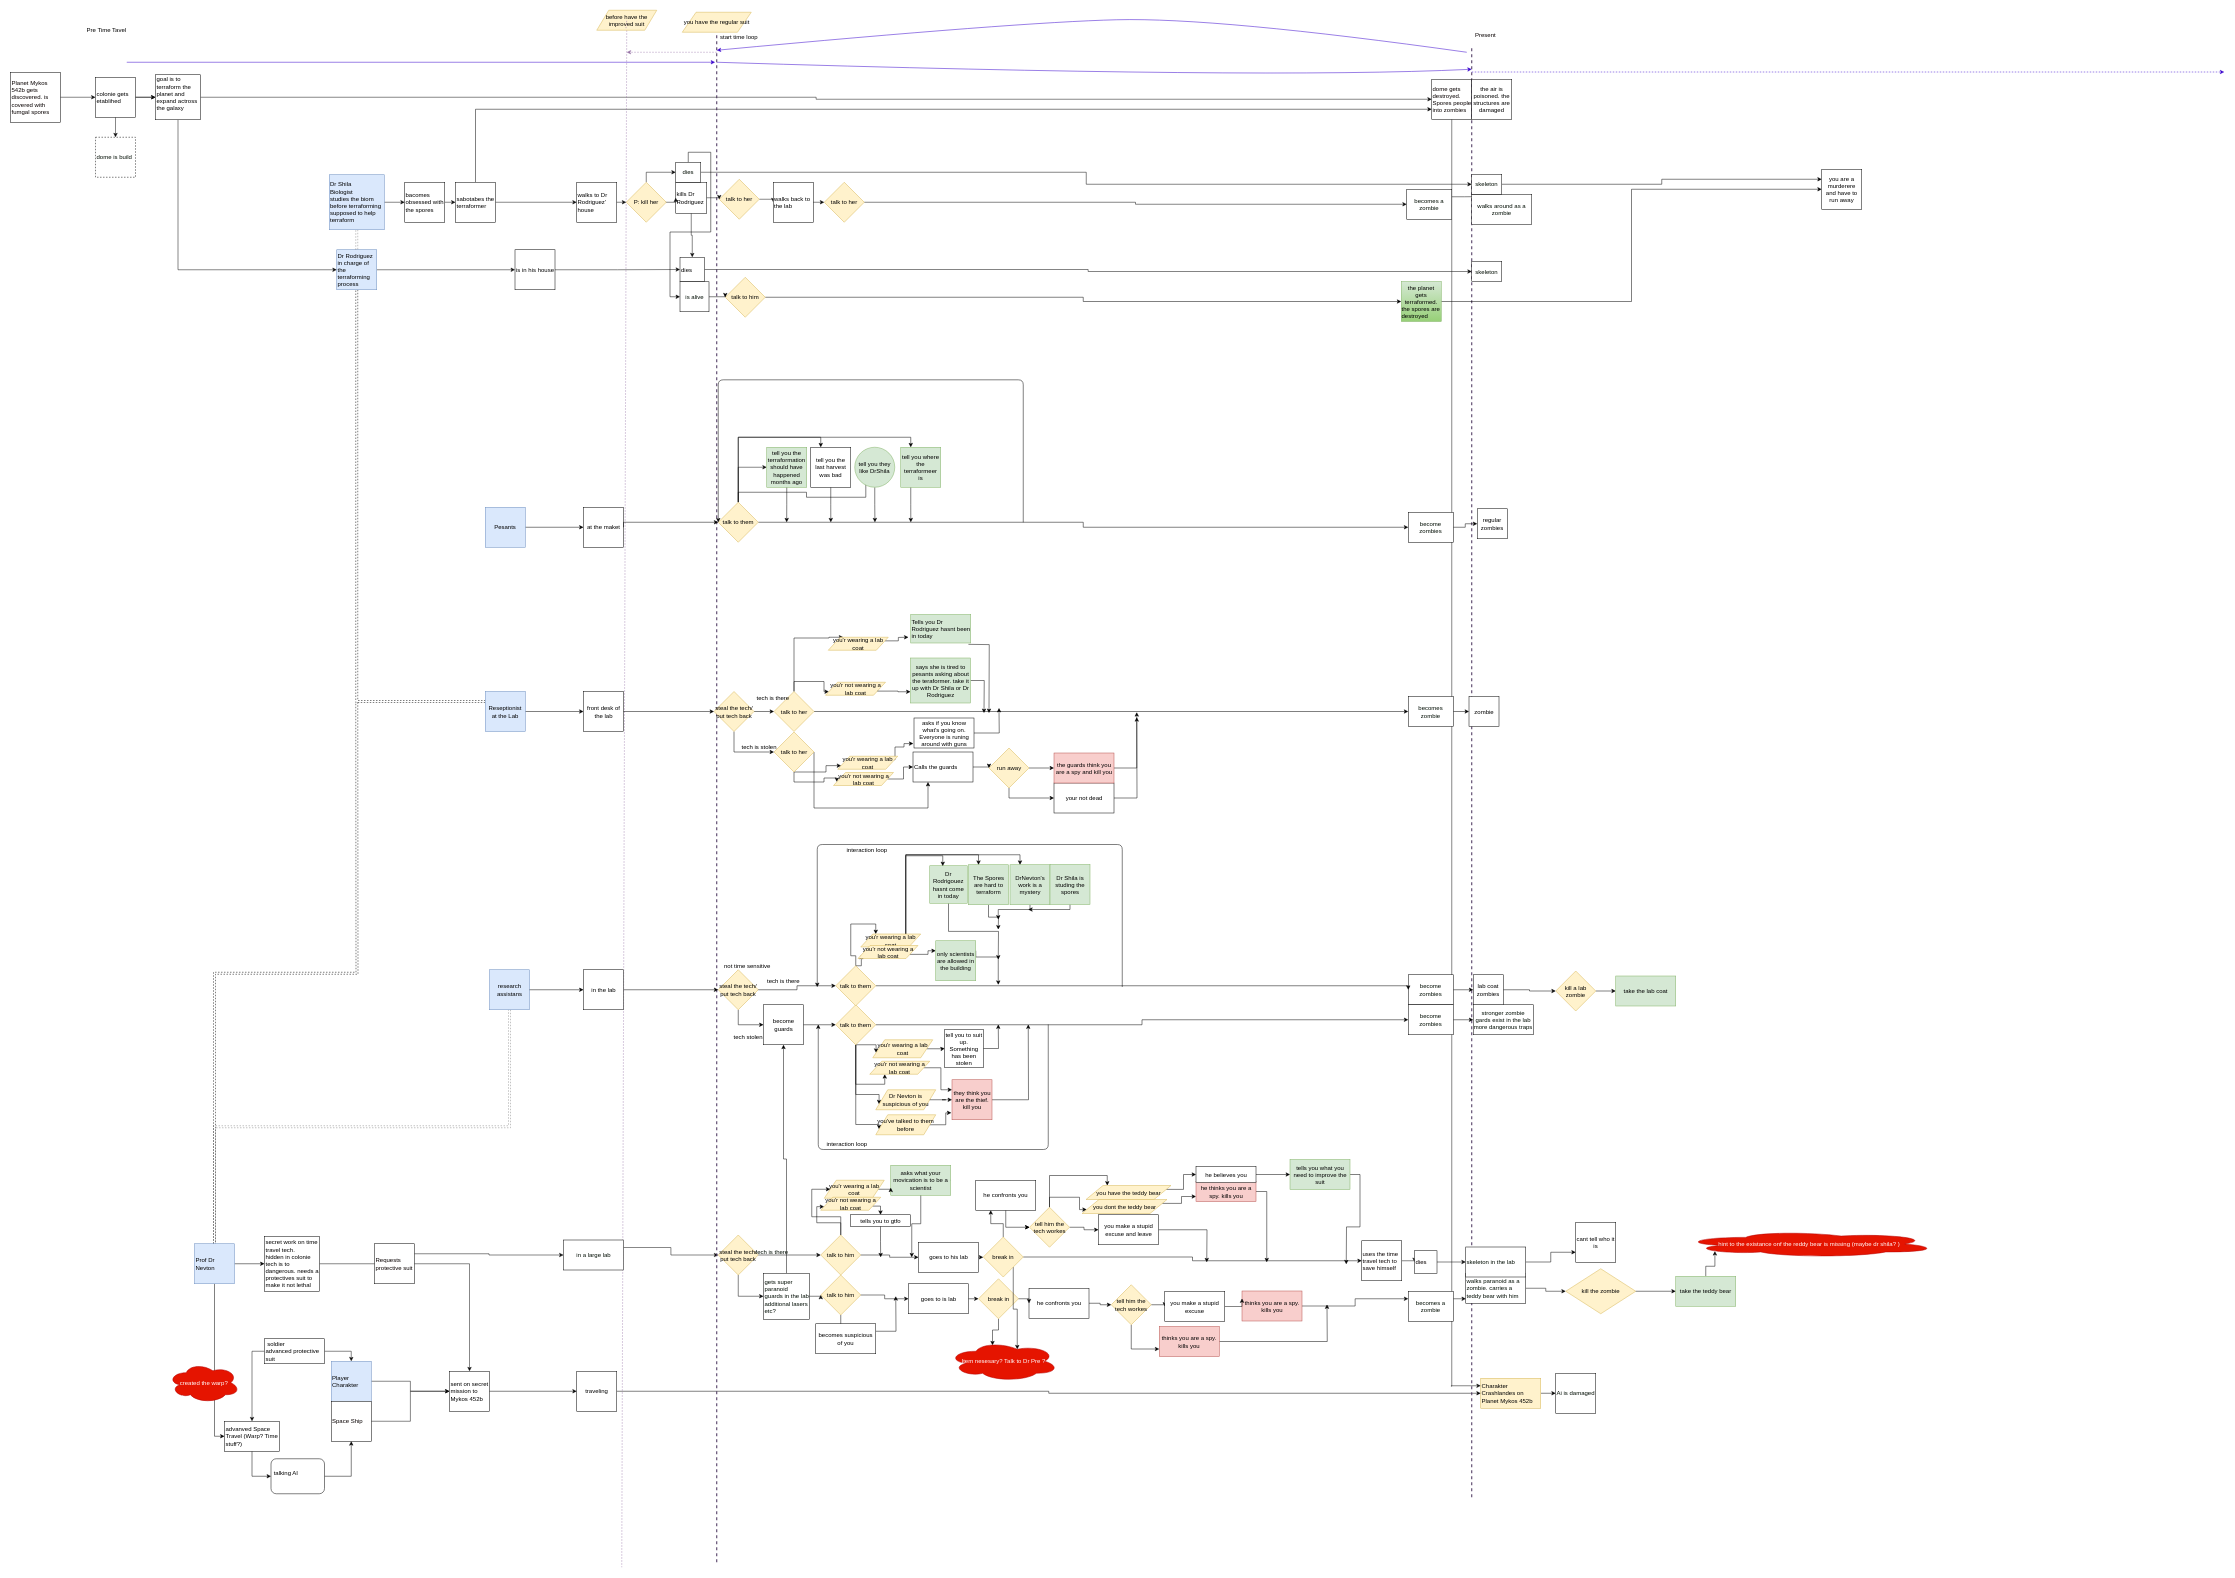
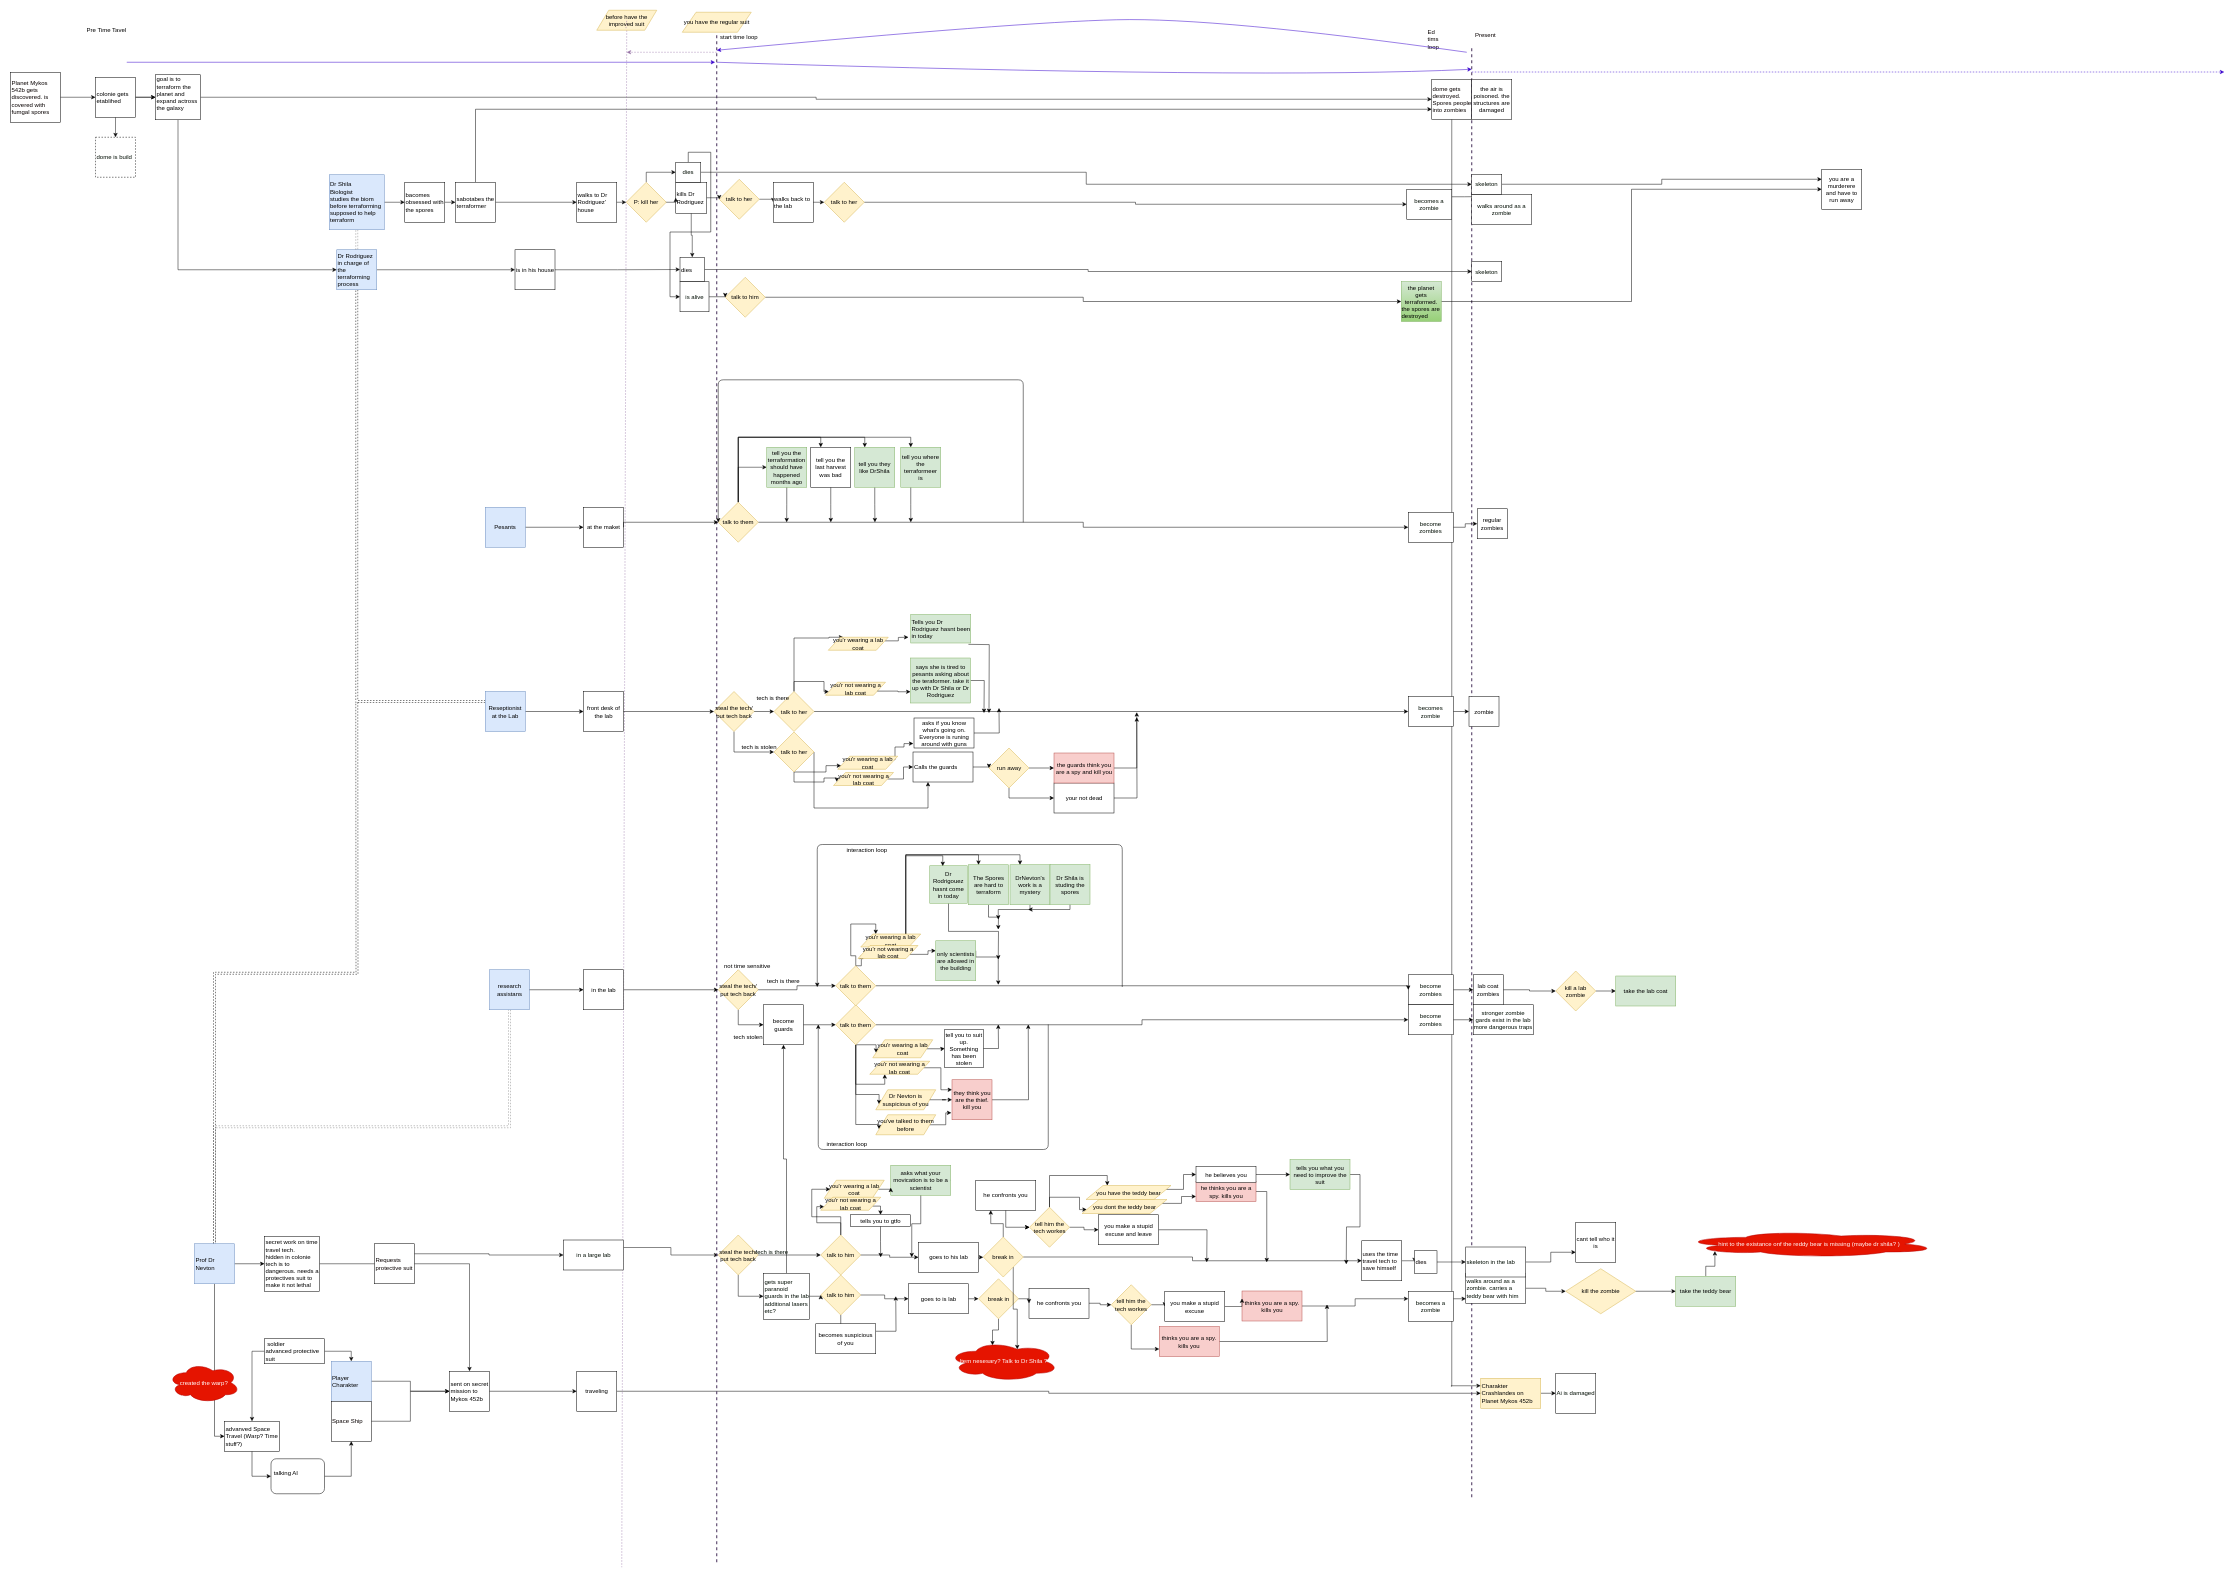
none -> (1437, 39)
(875, 467) -> (875, 467)
(1496, 1288) -> (1496, 1288)
(1004, 1361) -> (1004, 1361)
